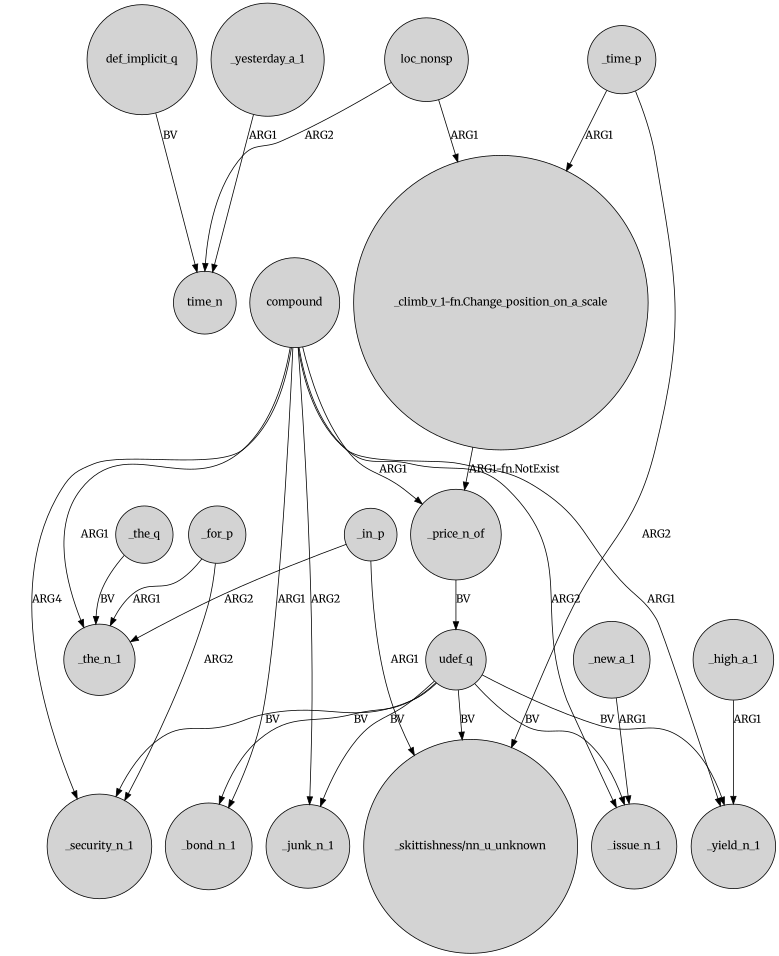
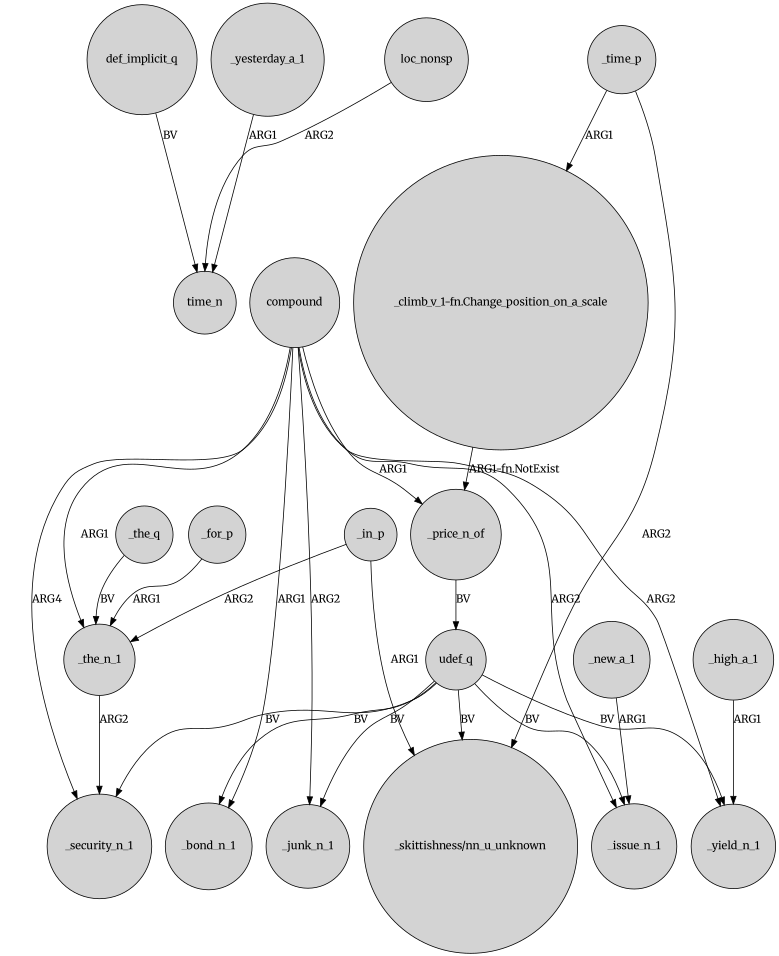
(447, 127) -> none
(661, 600) -> (661, 600)
(181, 682) -> (99, 741)
